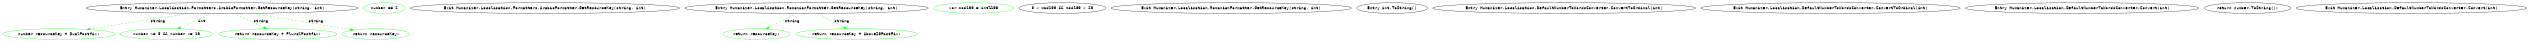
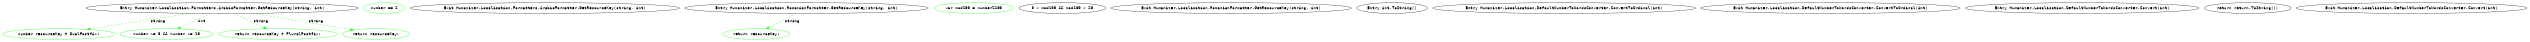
(974, 8) -> (974, 8)
(2248, 8) -> (2248, 8)
(856, 34) -> none
